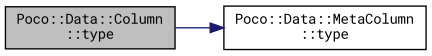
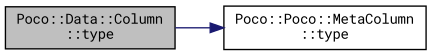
(325, 28) -> (325, 28)
